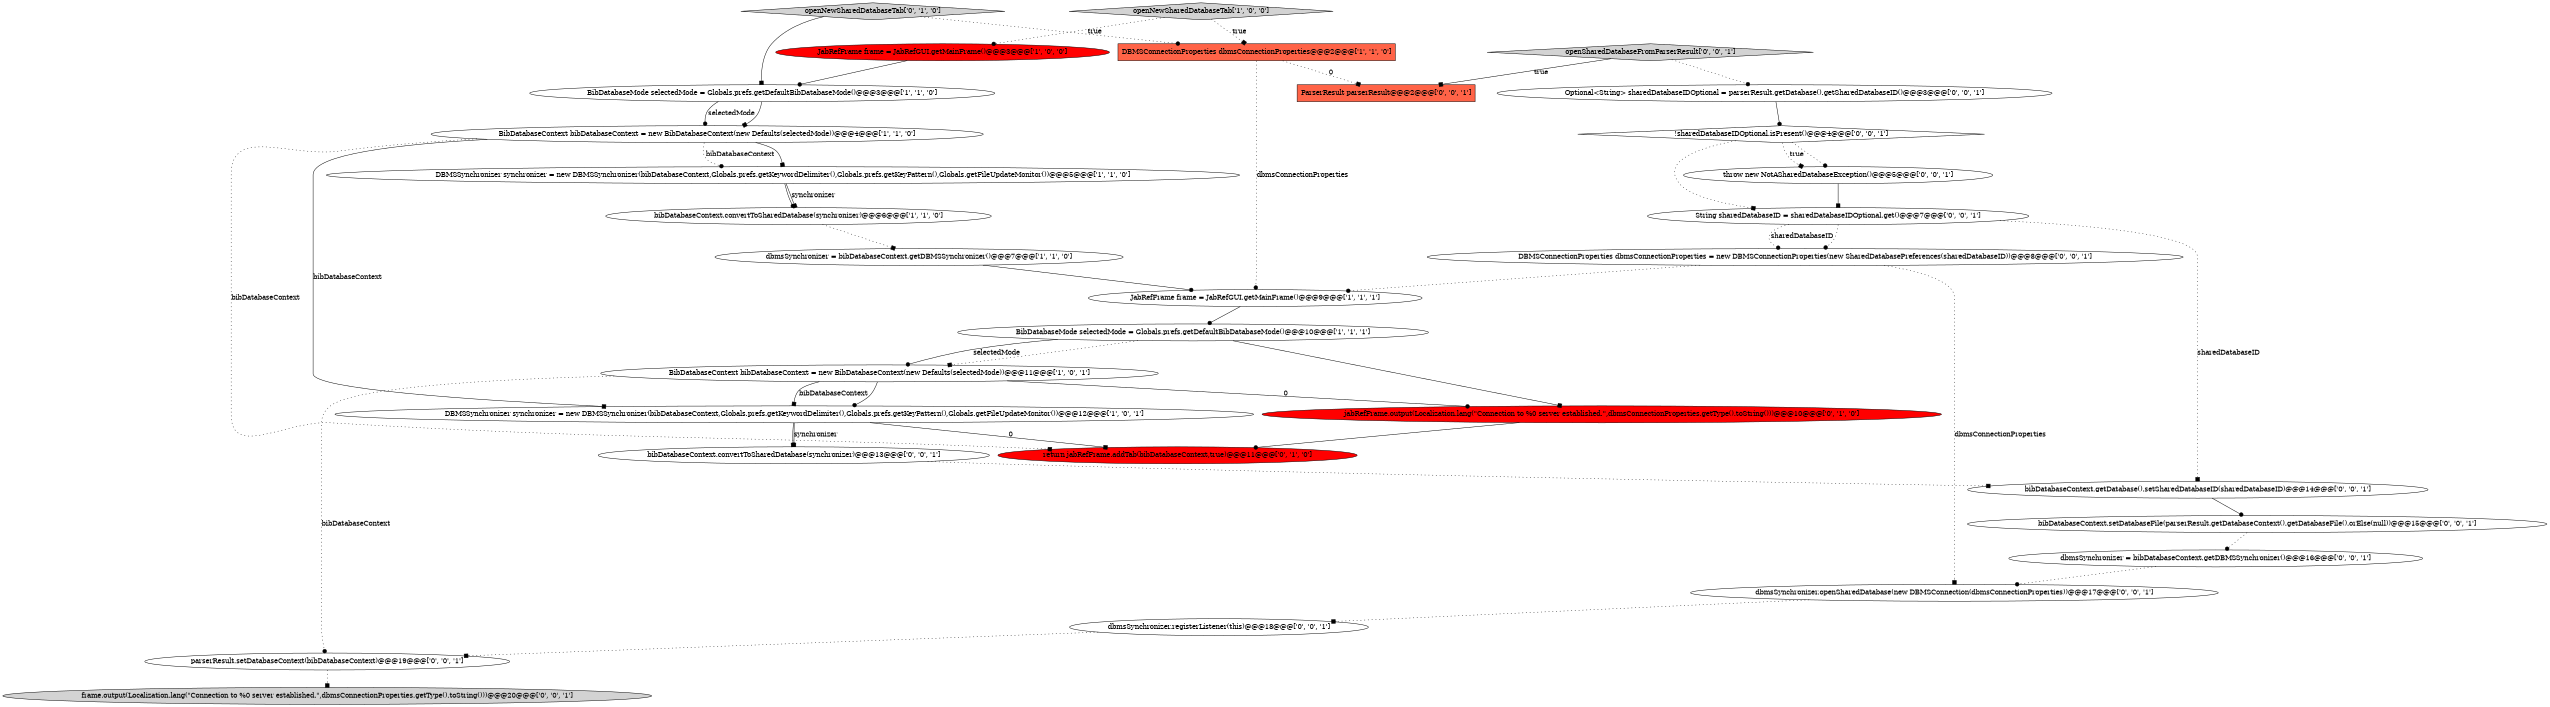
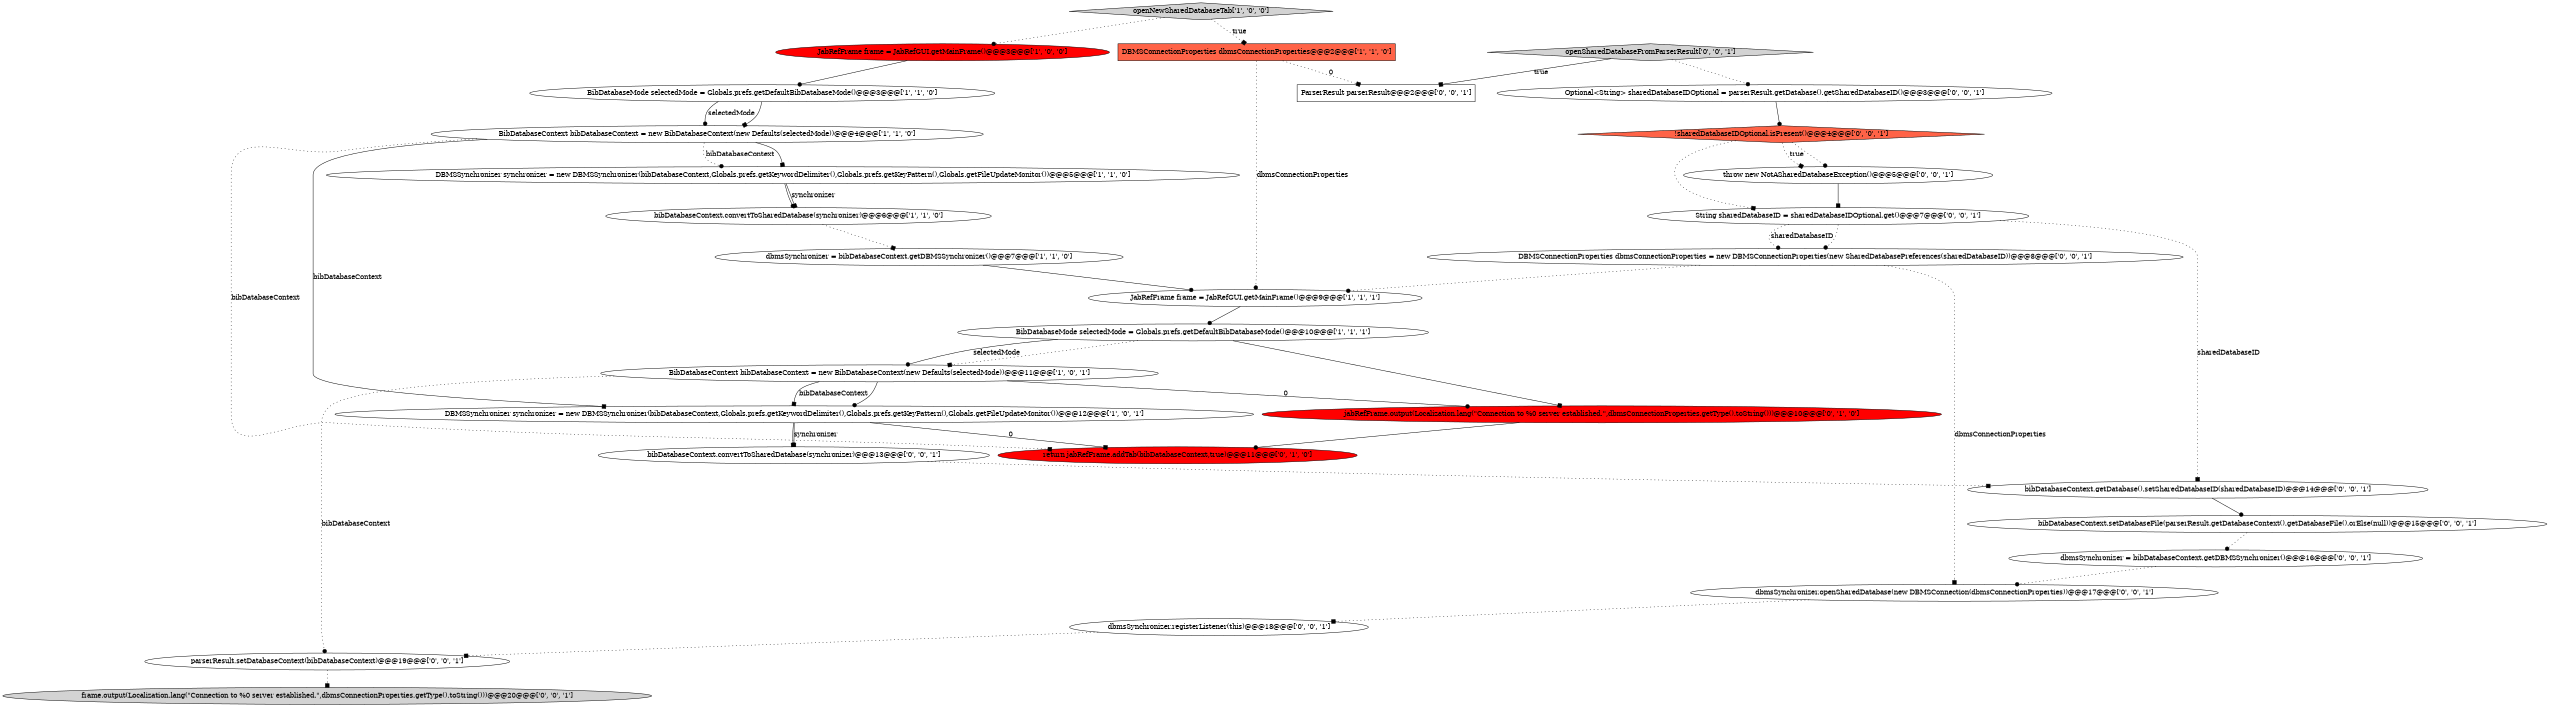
(873, 11) -> none
(1386, 93) -> (1386, 93)
(1781, 134) -> (1781, 134)
